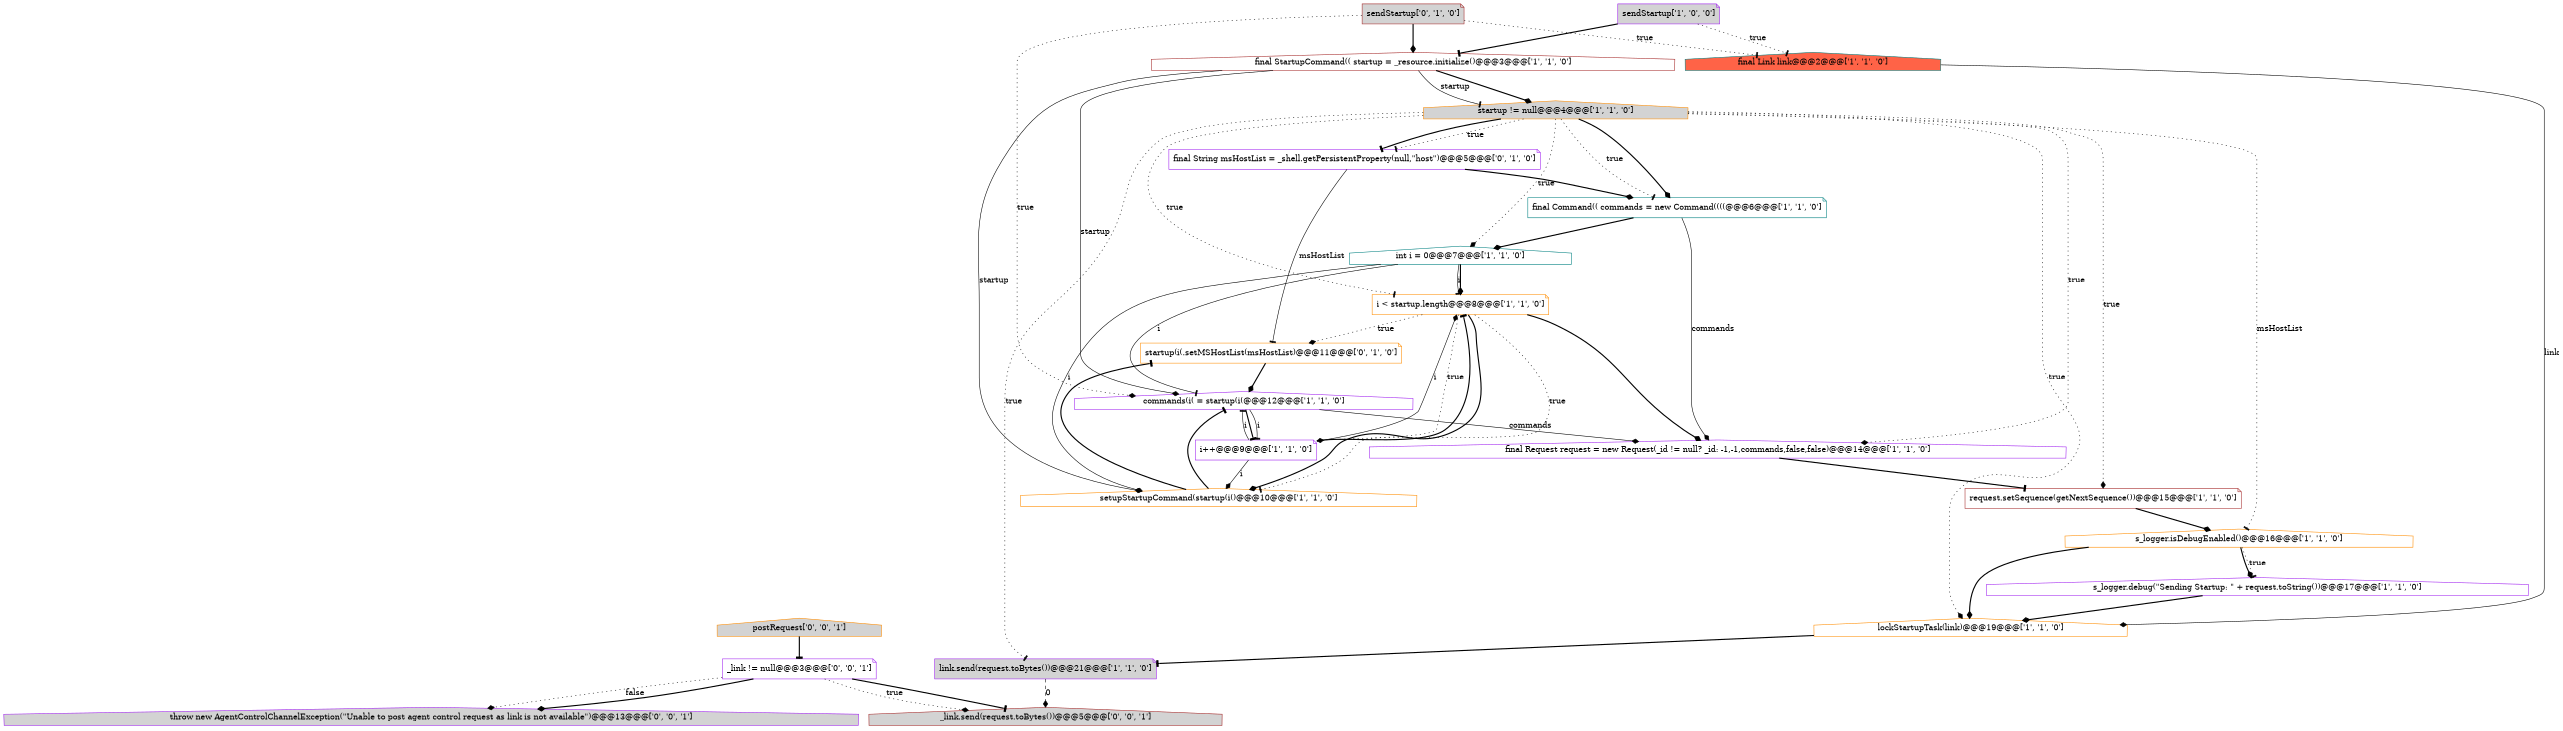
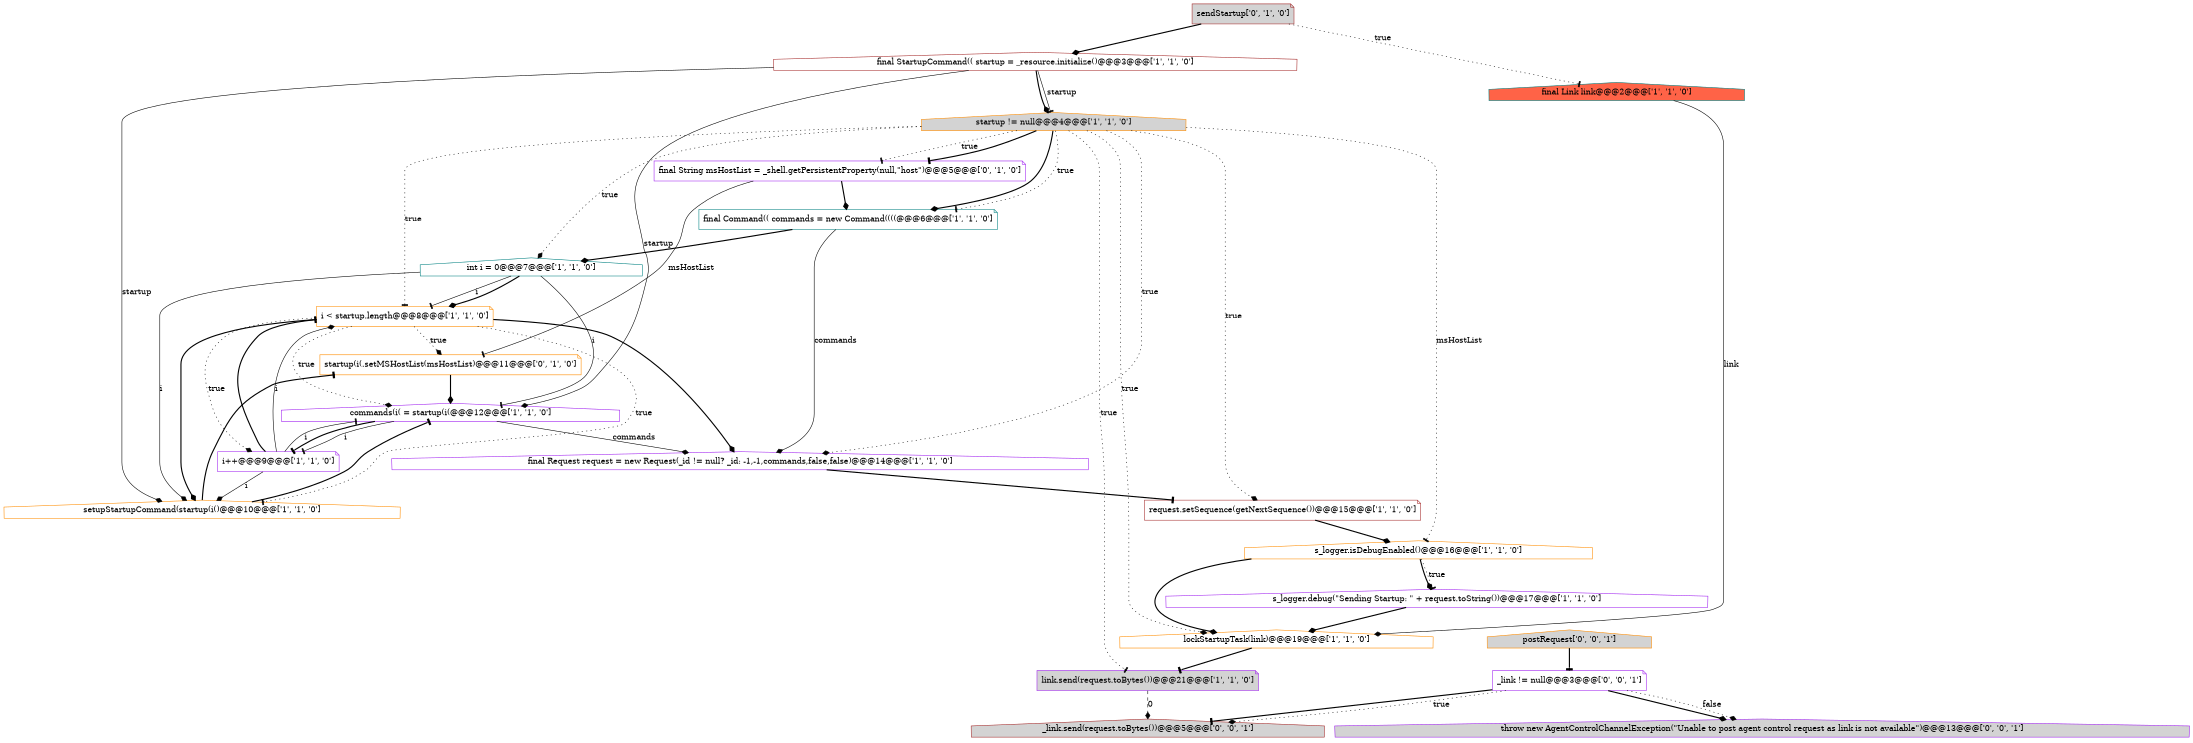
(1669, 14) -> none
(1017, 90) -> (297, 374)
